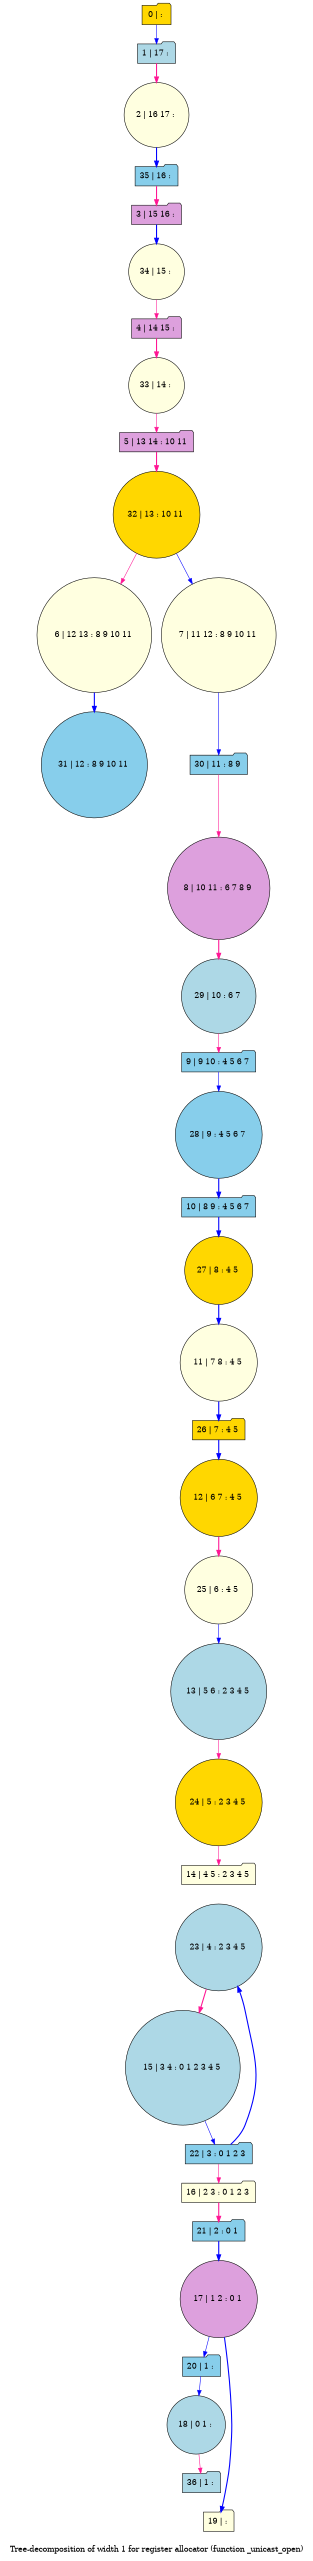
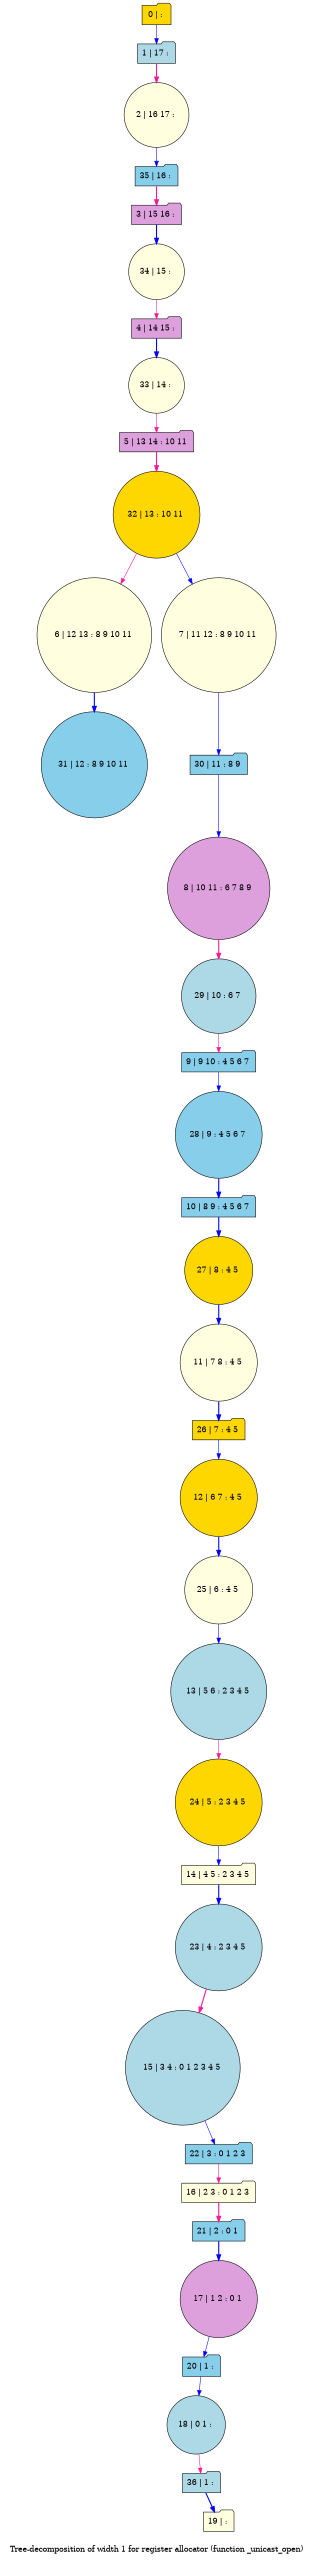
(157, 154) -> (157, 154)
(157, 345) -> (157, 345)
(219, 803) -> (219, 803)
(219, 1447) -> (219, 1447)
(219, 1543) -> (219, 1543)
(219, 1853) -> (219, 1853)
(256, 2070) -> (219, 1891)
(232, 2422) -> (209, 2500)
